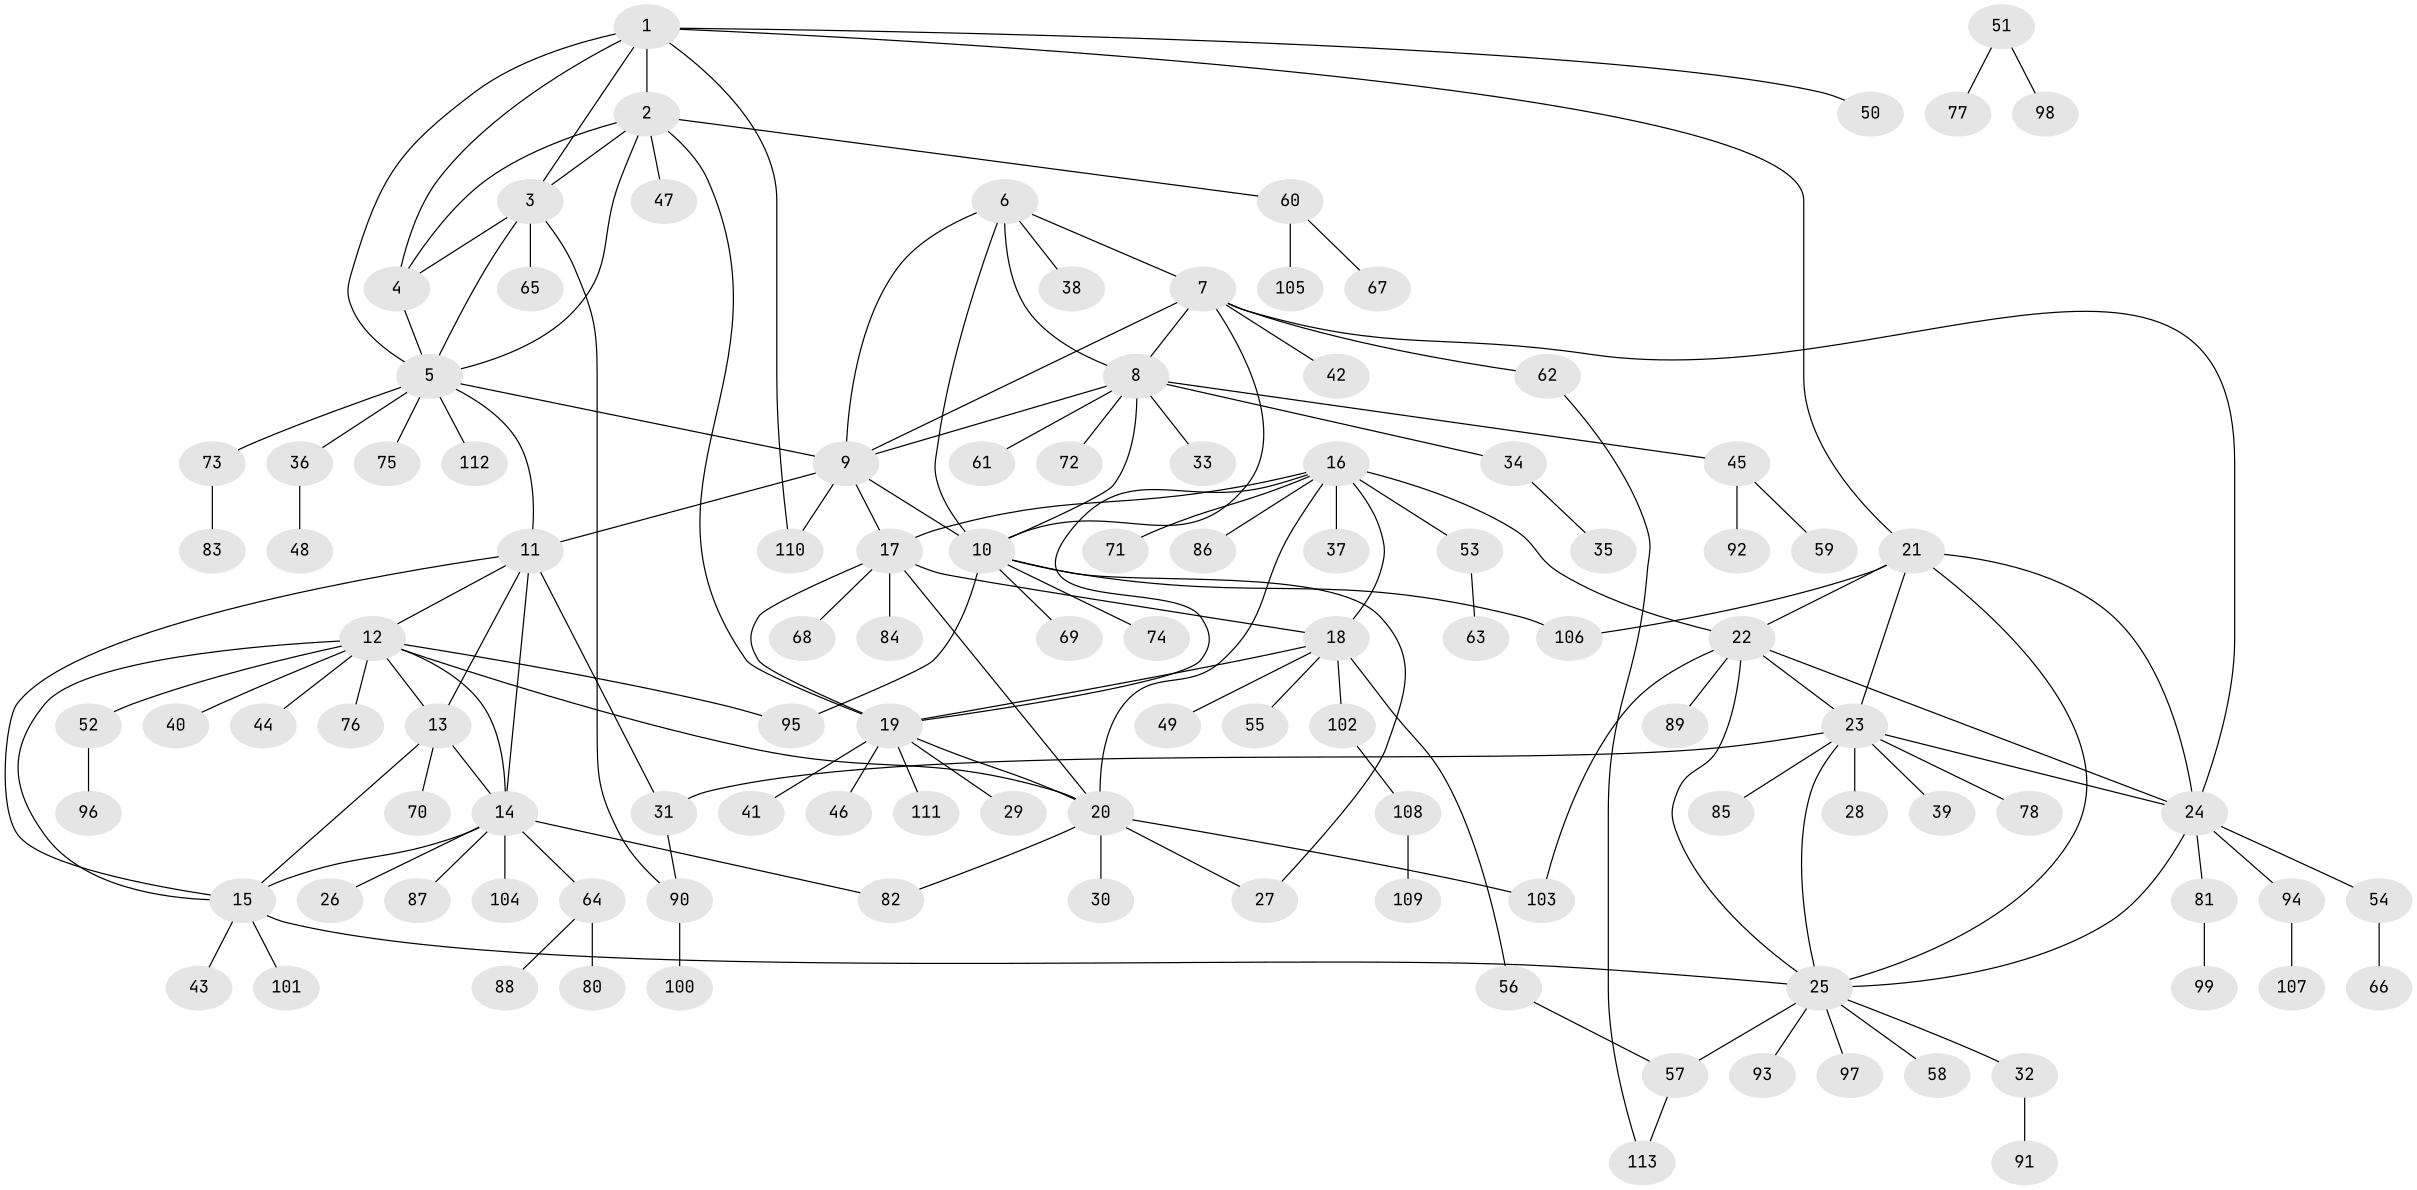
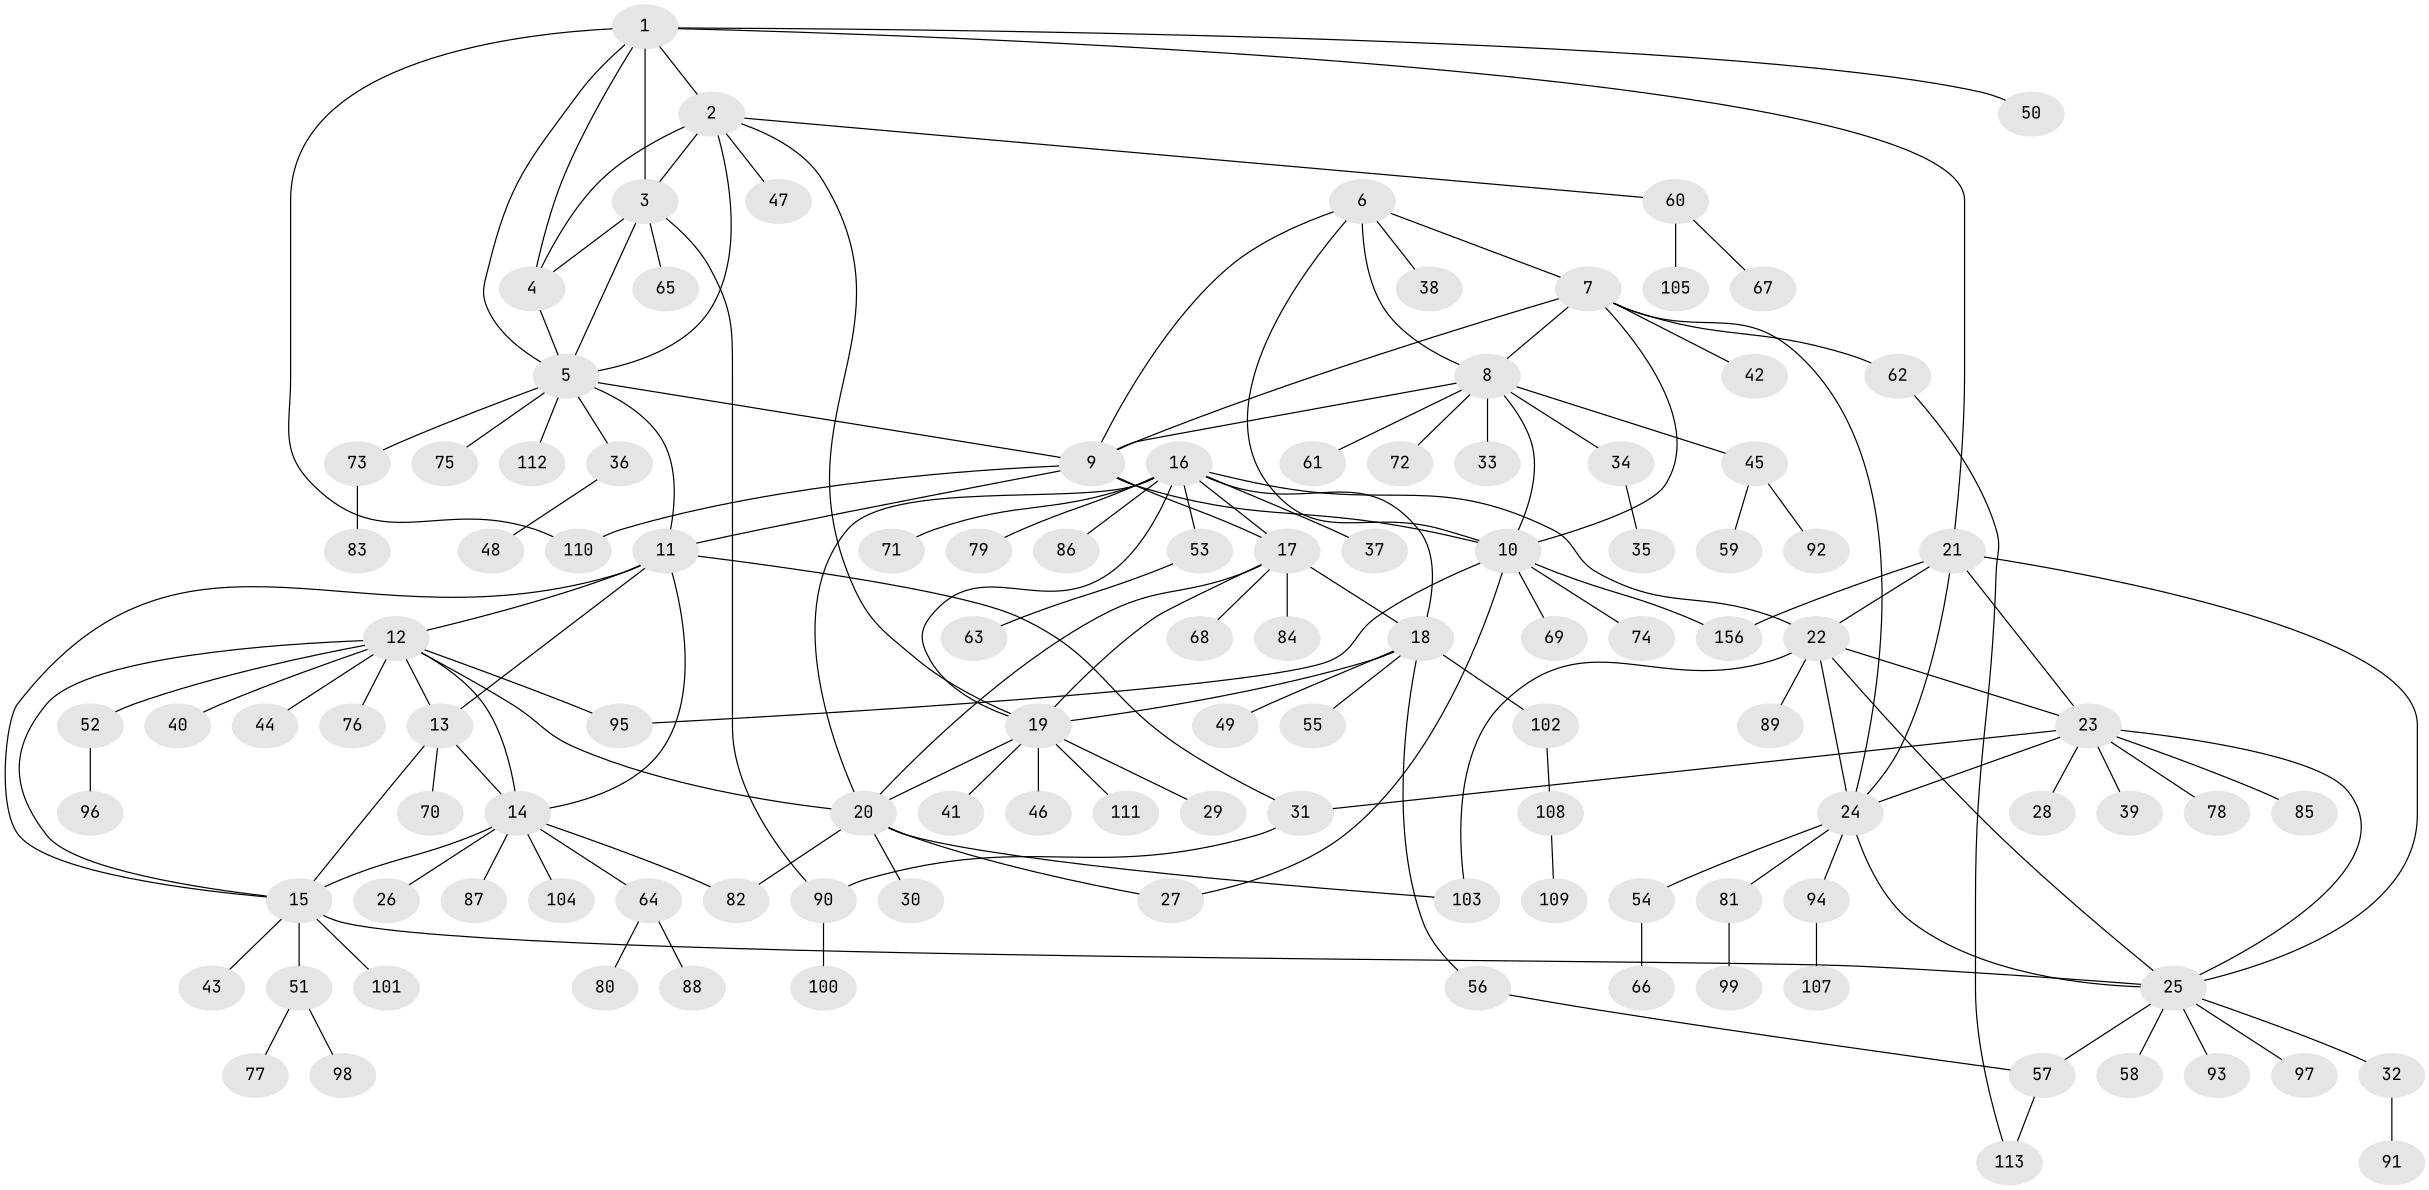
none -> (979, 551)
(1569, 639) -> (1729, 639)
none -> (299, 945)
